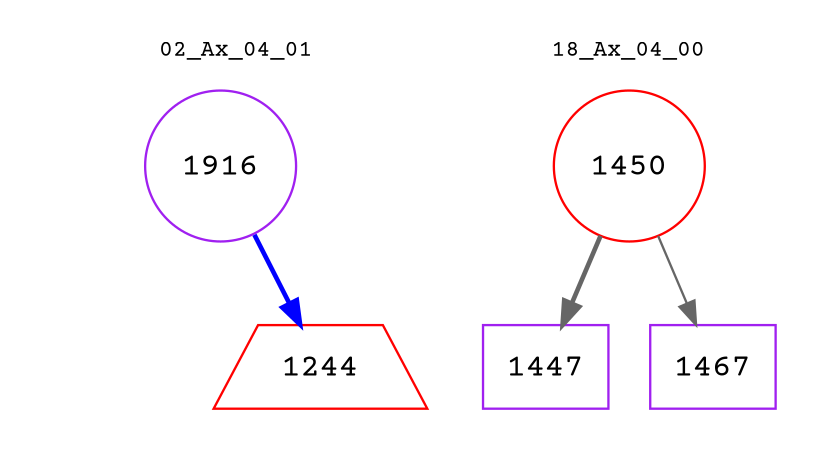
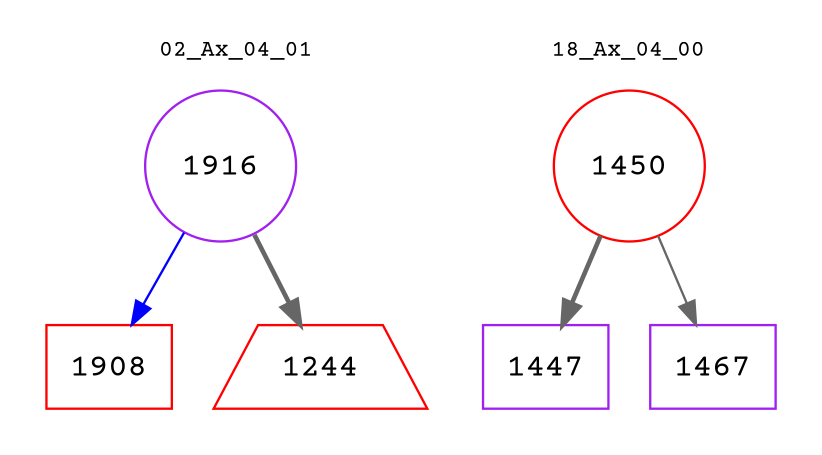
(272, 269) -> (272, 269)
none -> (109, 367)
